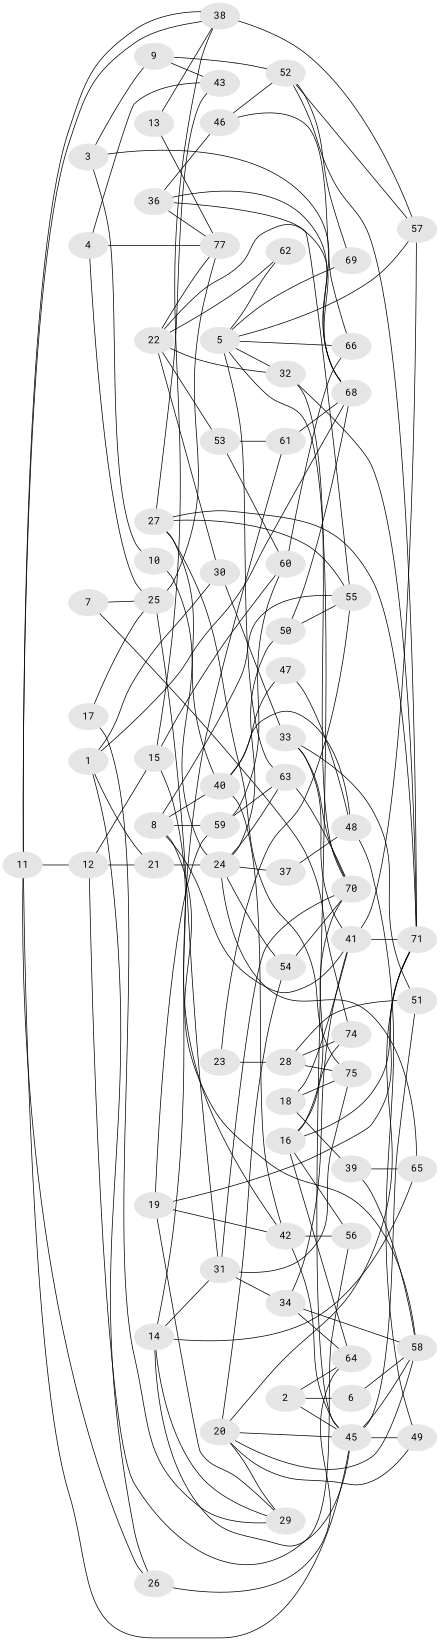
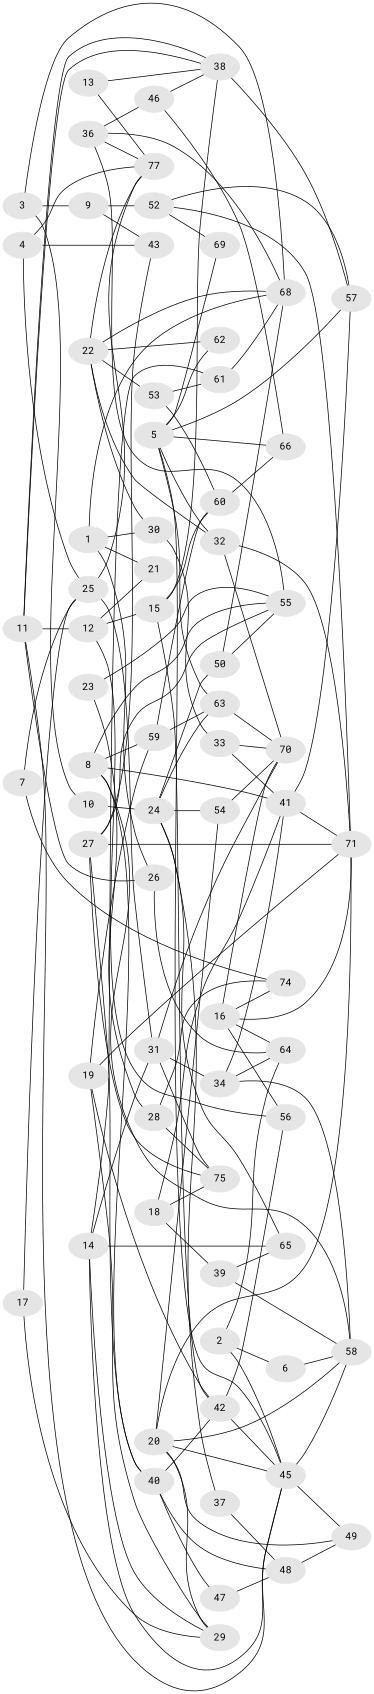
(253, 98) -> (187, 83)
(187, 865) -> none
(417, 1001) -> none
